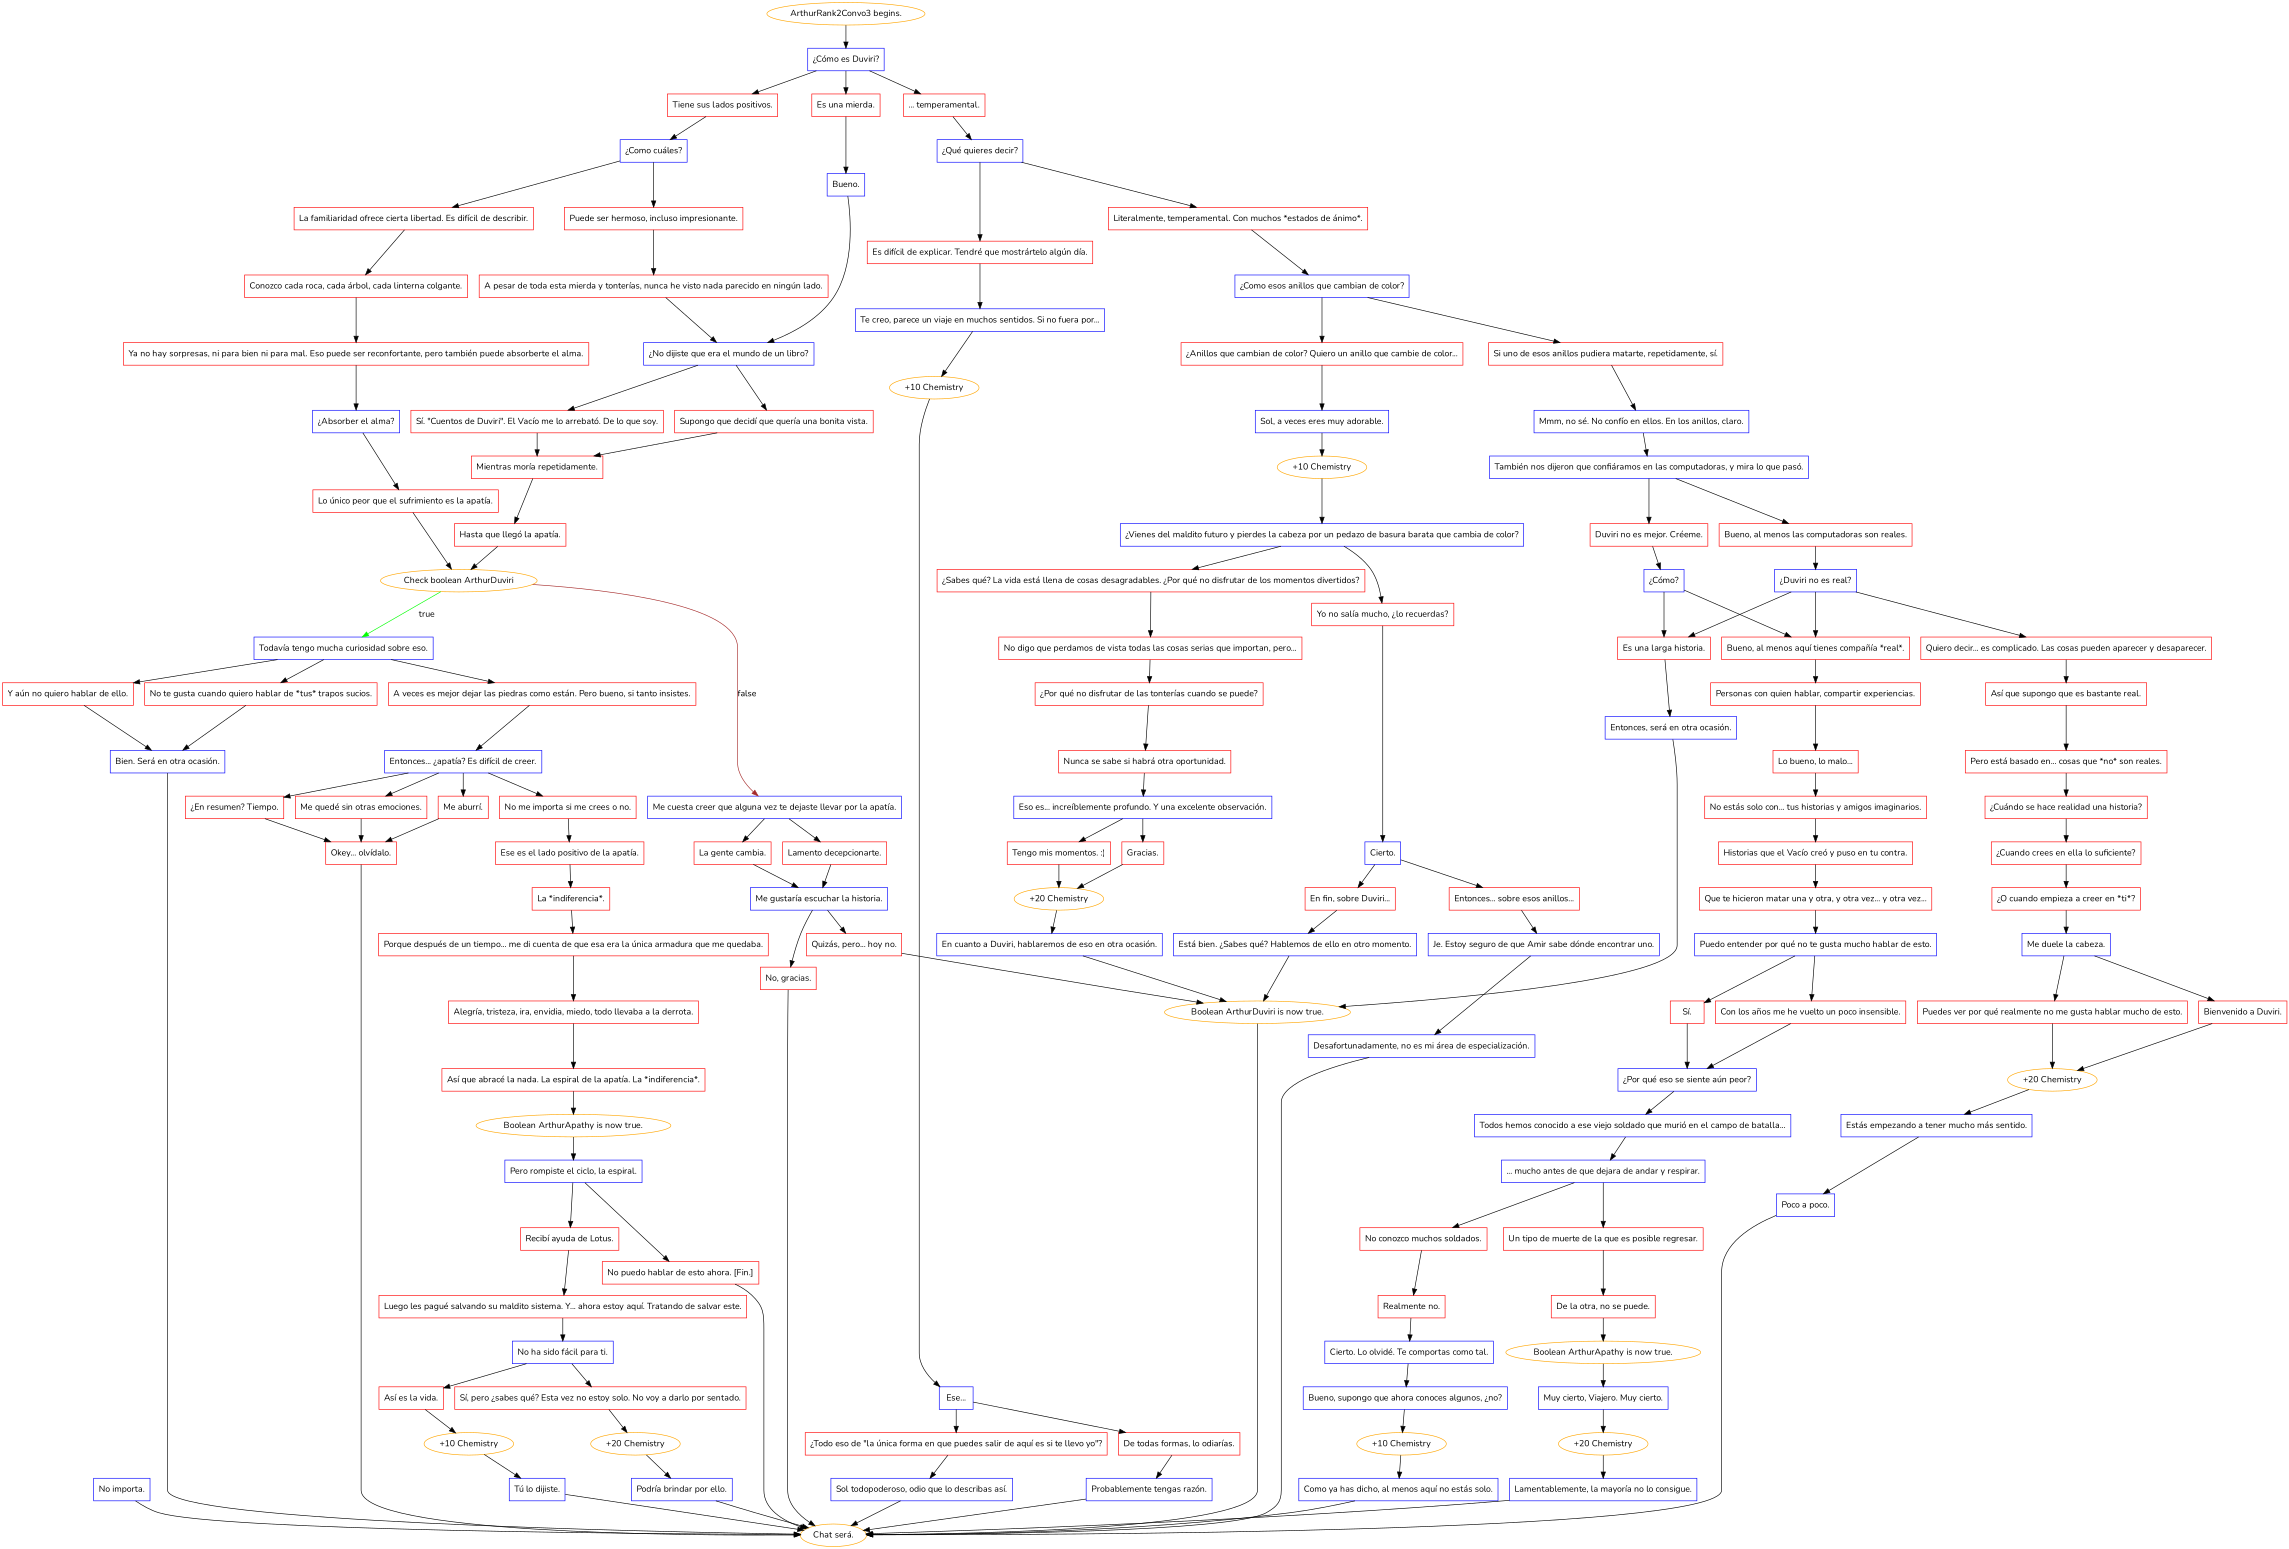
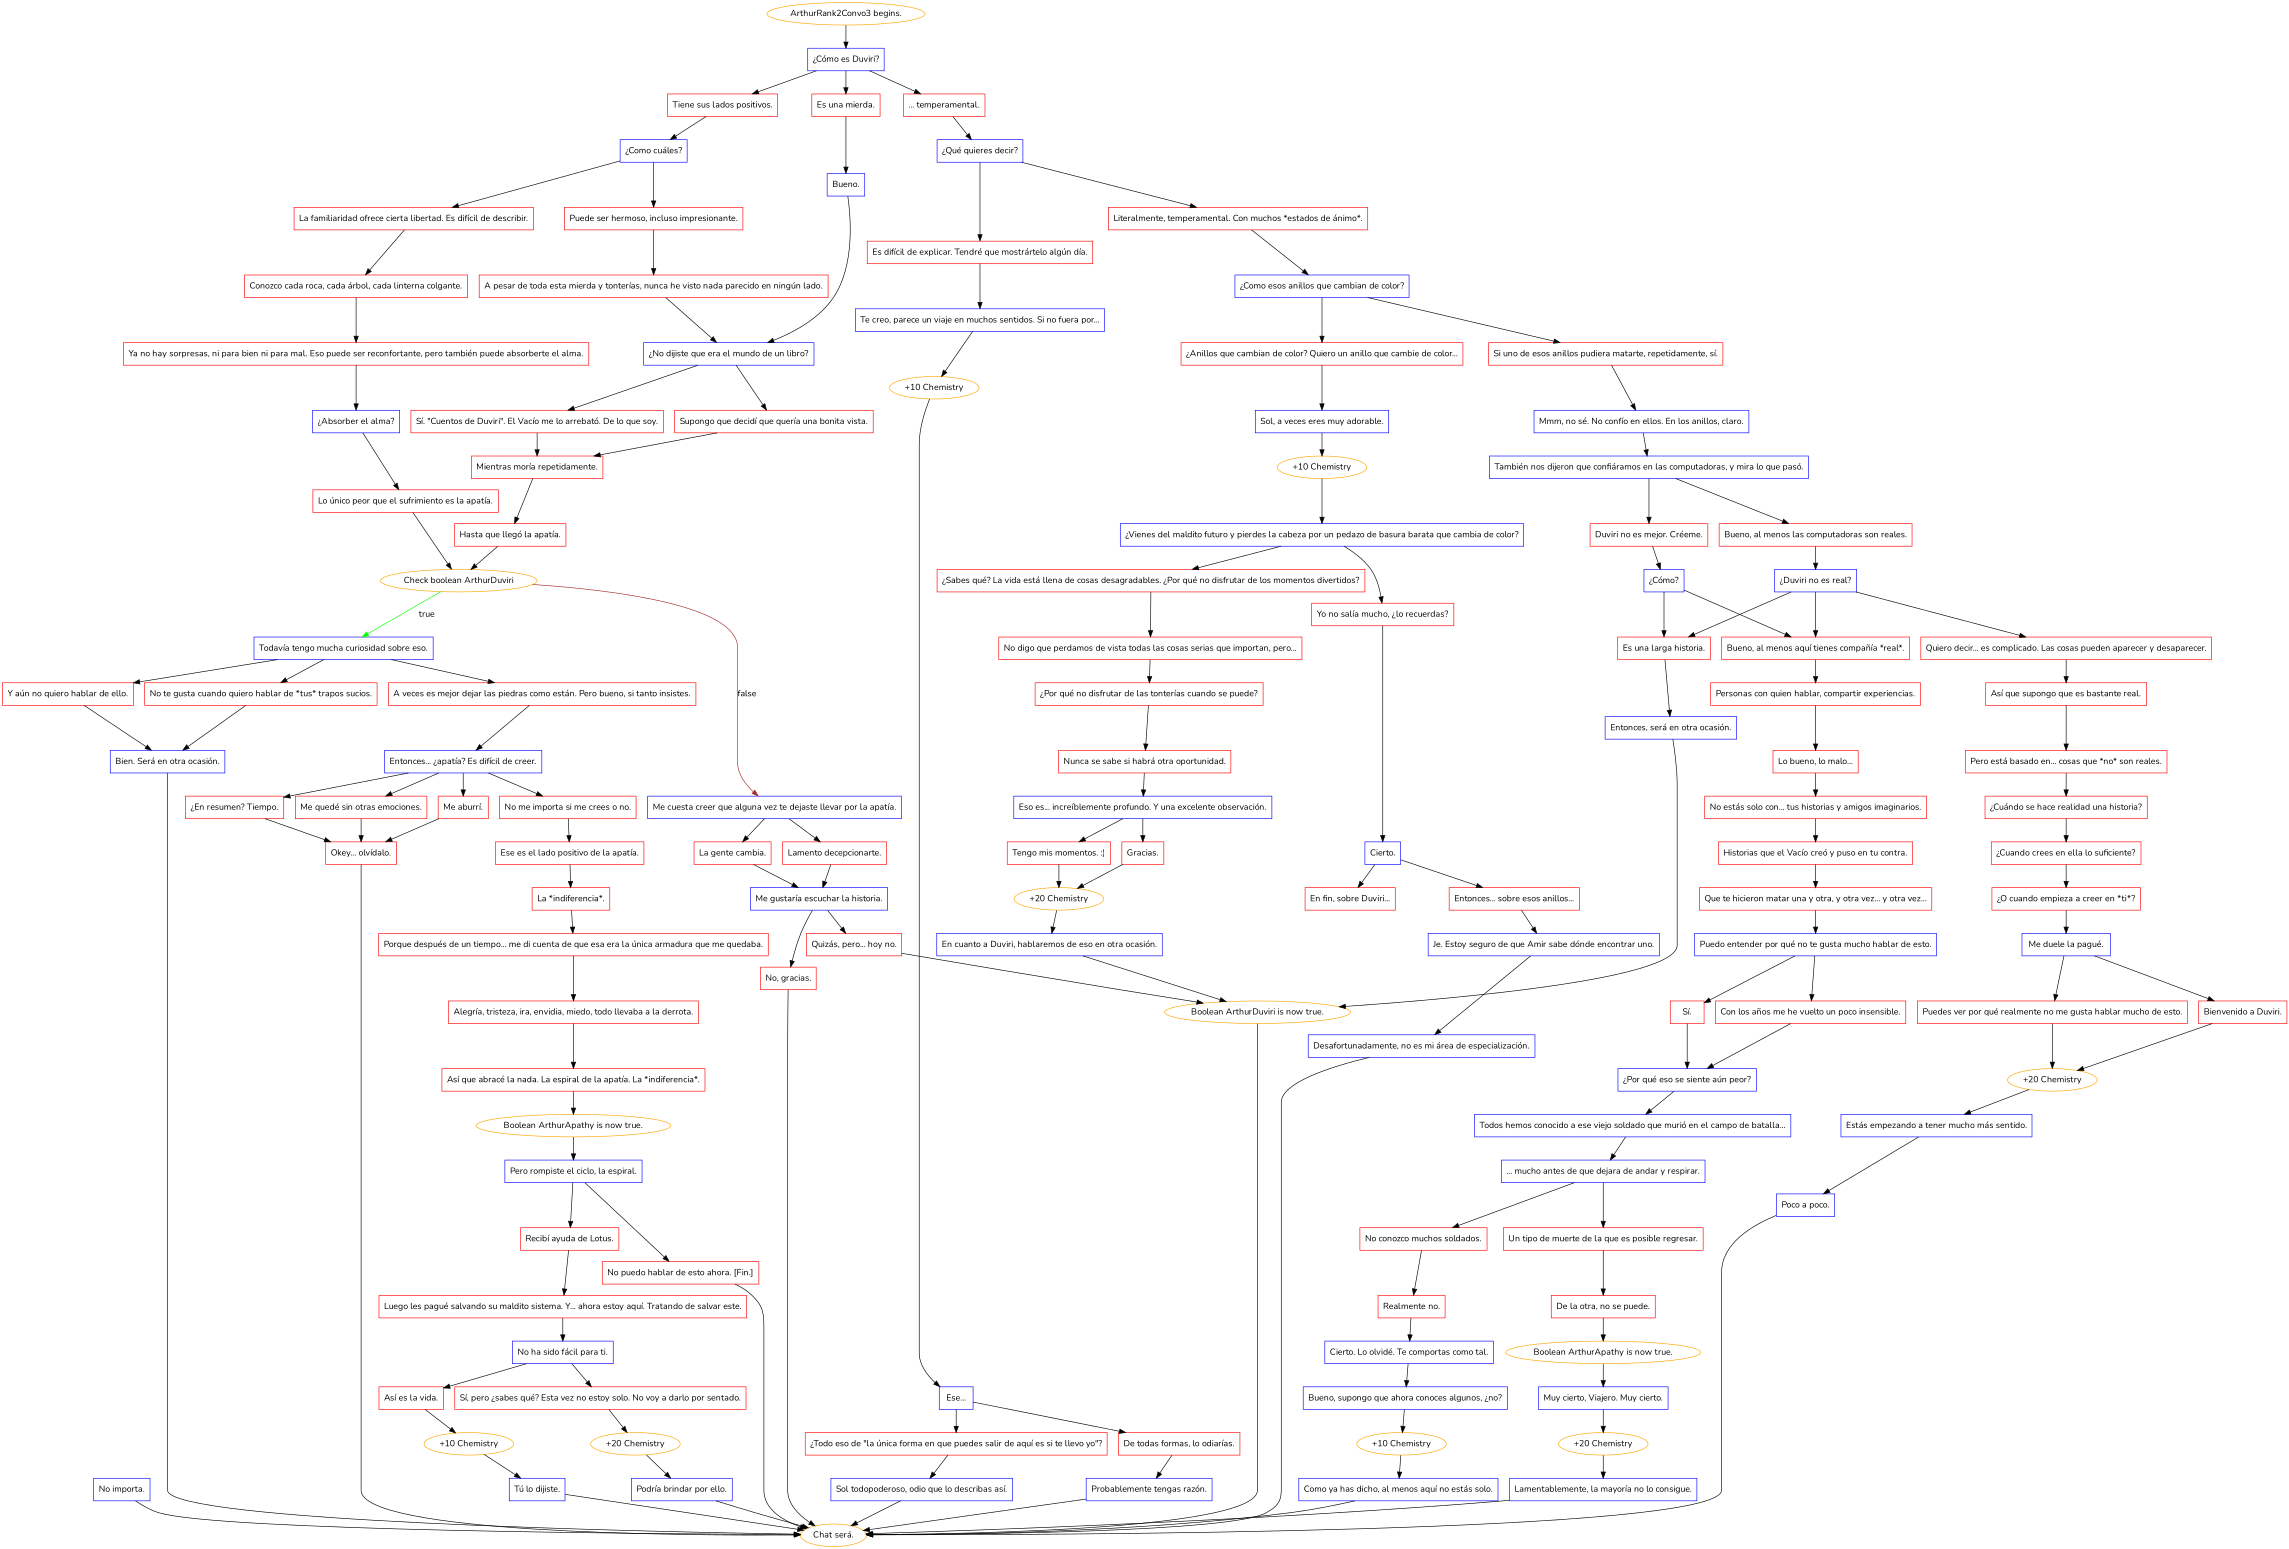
(1295, 945) -> none
(2066, 945) -> (2066, 945)
